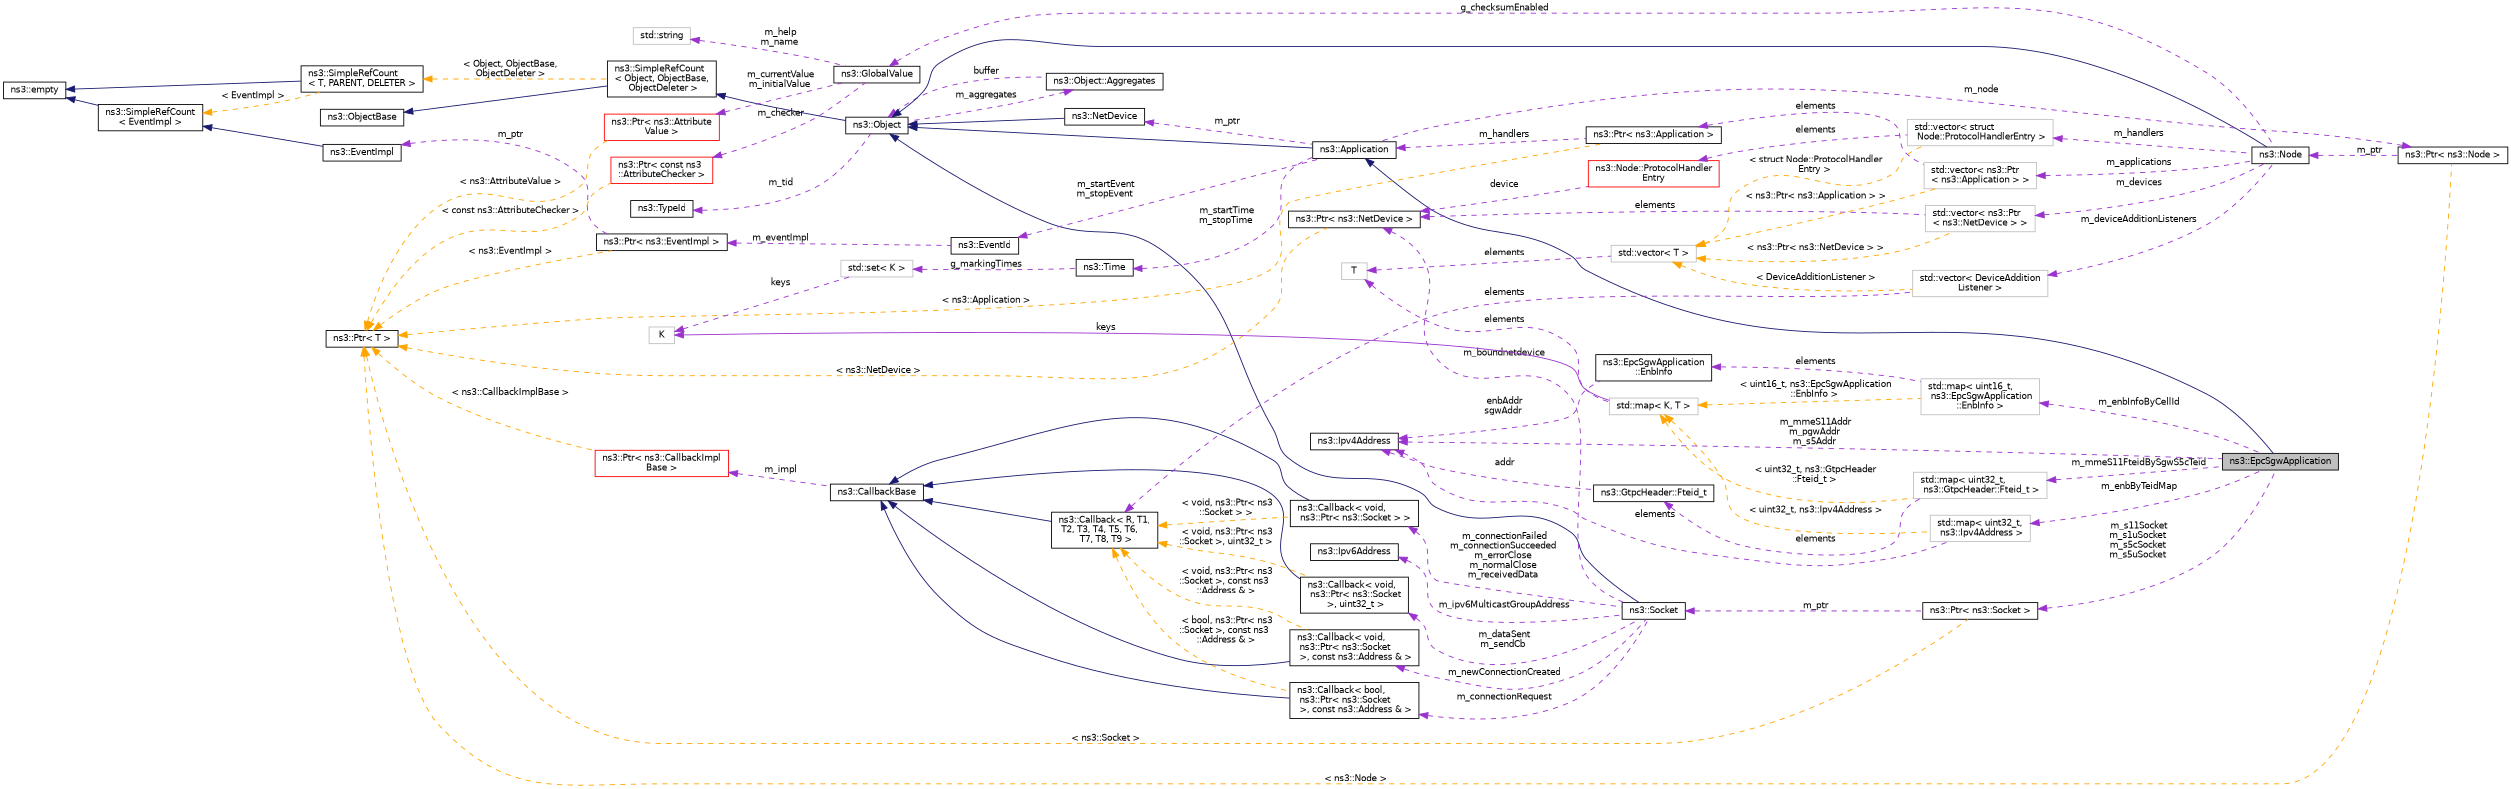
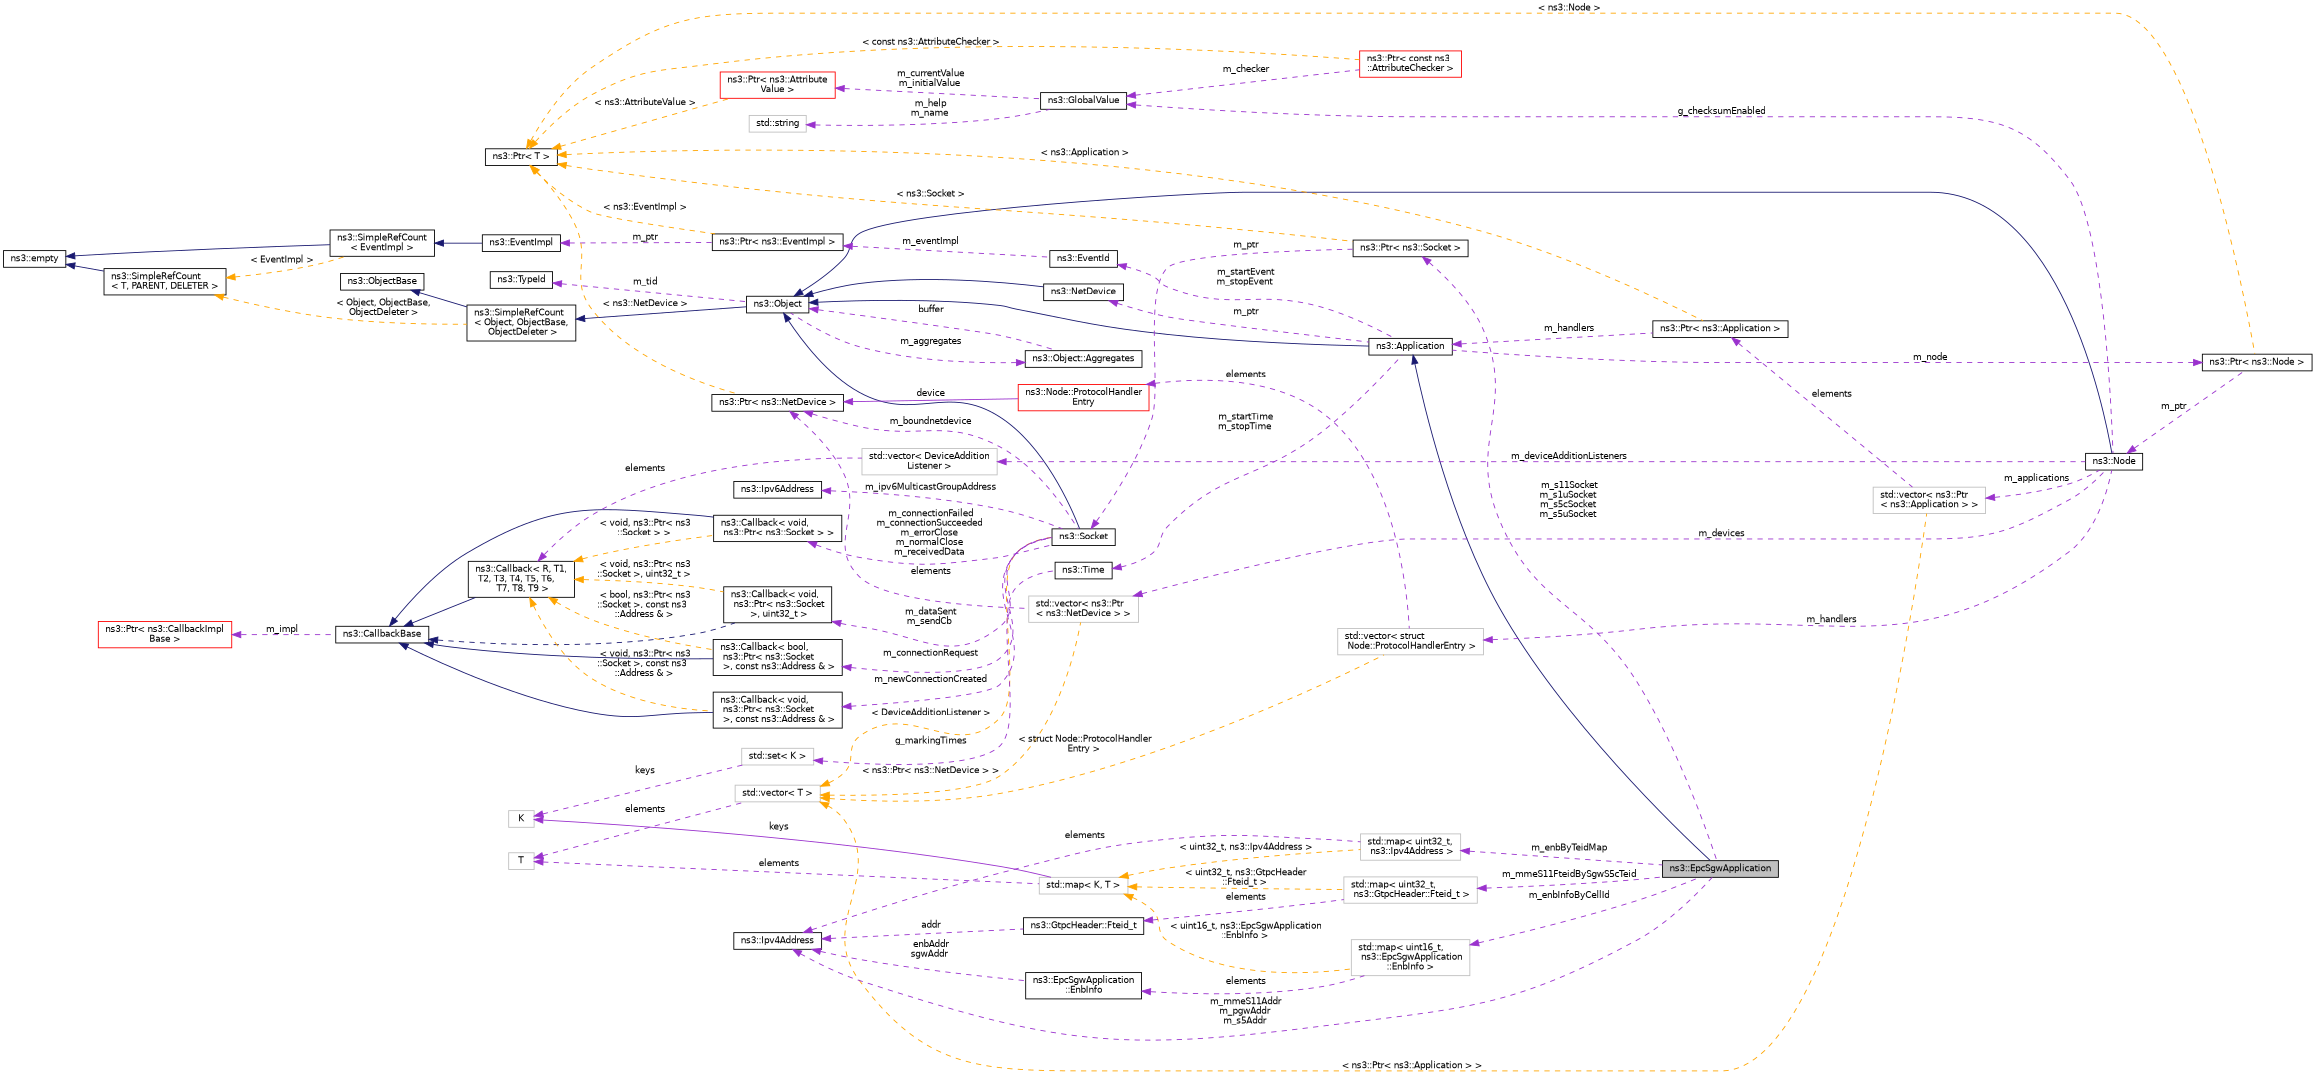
(266, 105) -> (291, 270)
(797, 127) -> (1247, 82)
(1509, 199) -> (973, 400)
(1795, 289) -> (1000, 718)
(480, 416) -> none
(1152, 470) -> (587, 644)
